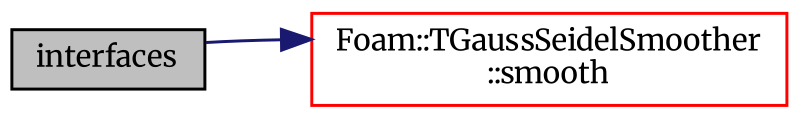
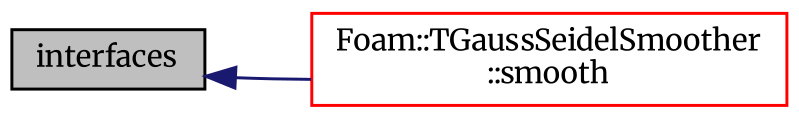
(243, 41) -> (273, 79)
